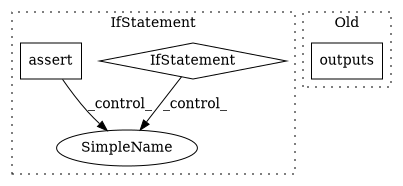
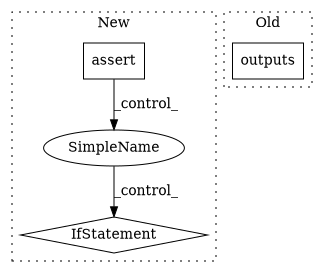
(154, 24) -> (114, 24)
(164, 99) -> (114, 186)
